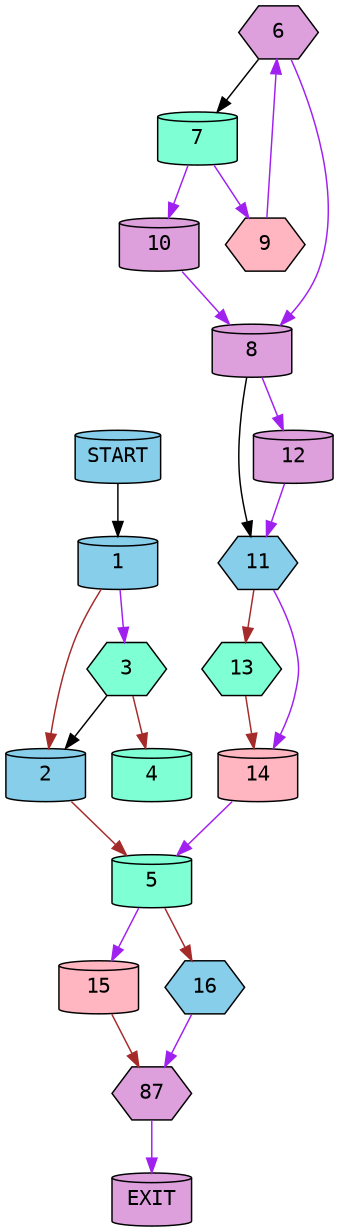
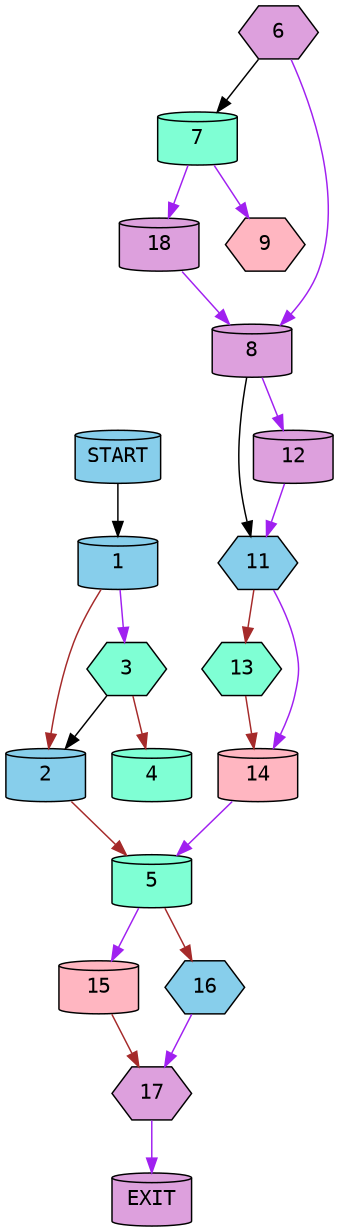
(271, 146) -> none
(159, 245) -> (159, 245)
(152, 1093) -> (152, 1093)
